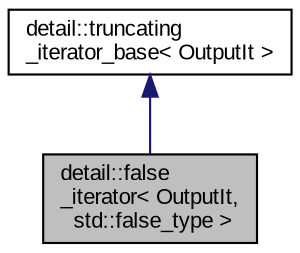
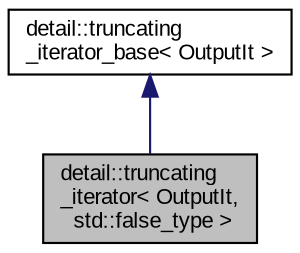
(150, 199) -> (150, 199)
